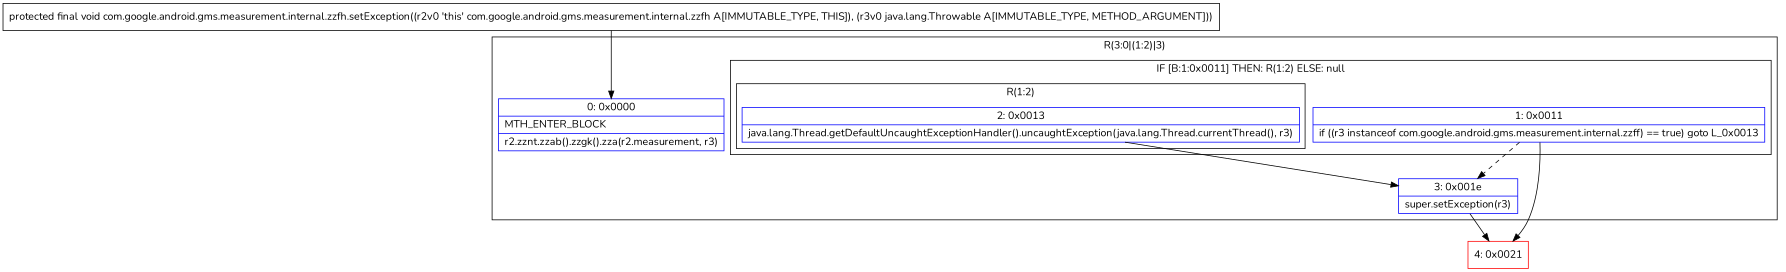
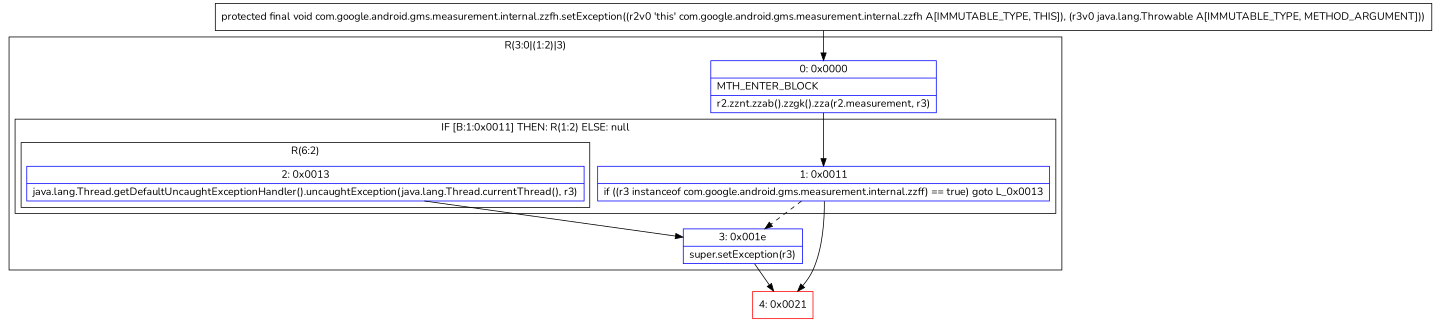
(1021, 92) -> (305, 151)
none -> (824, 136)
